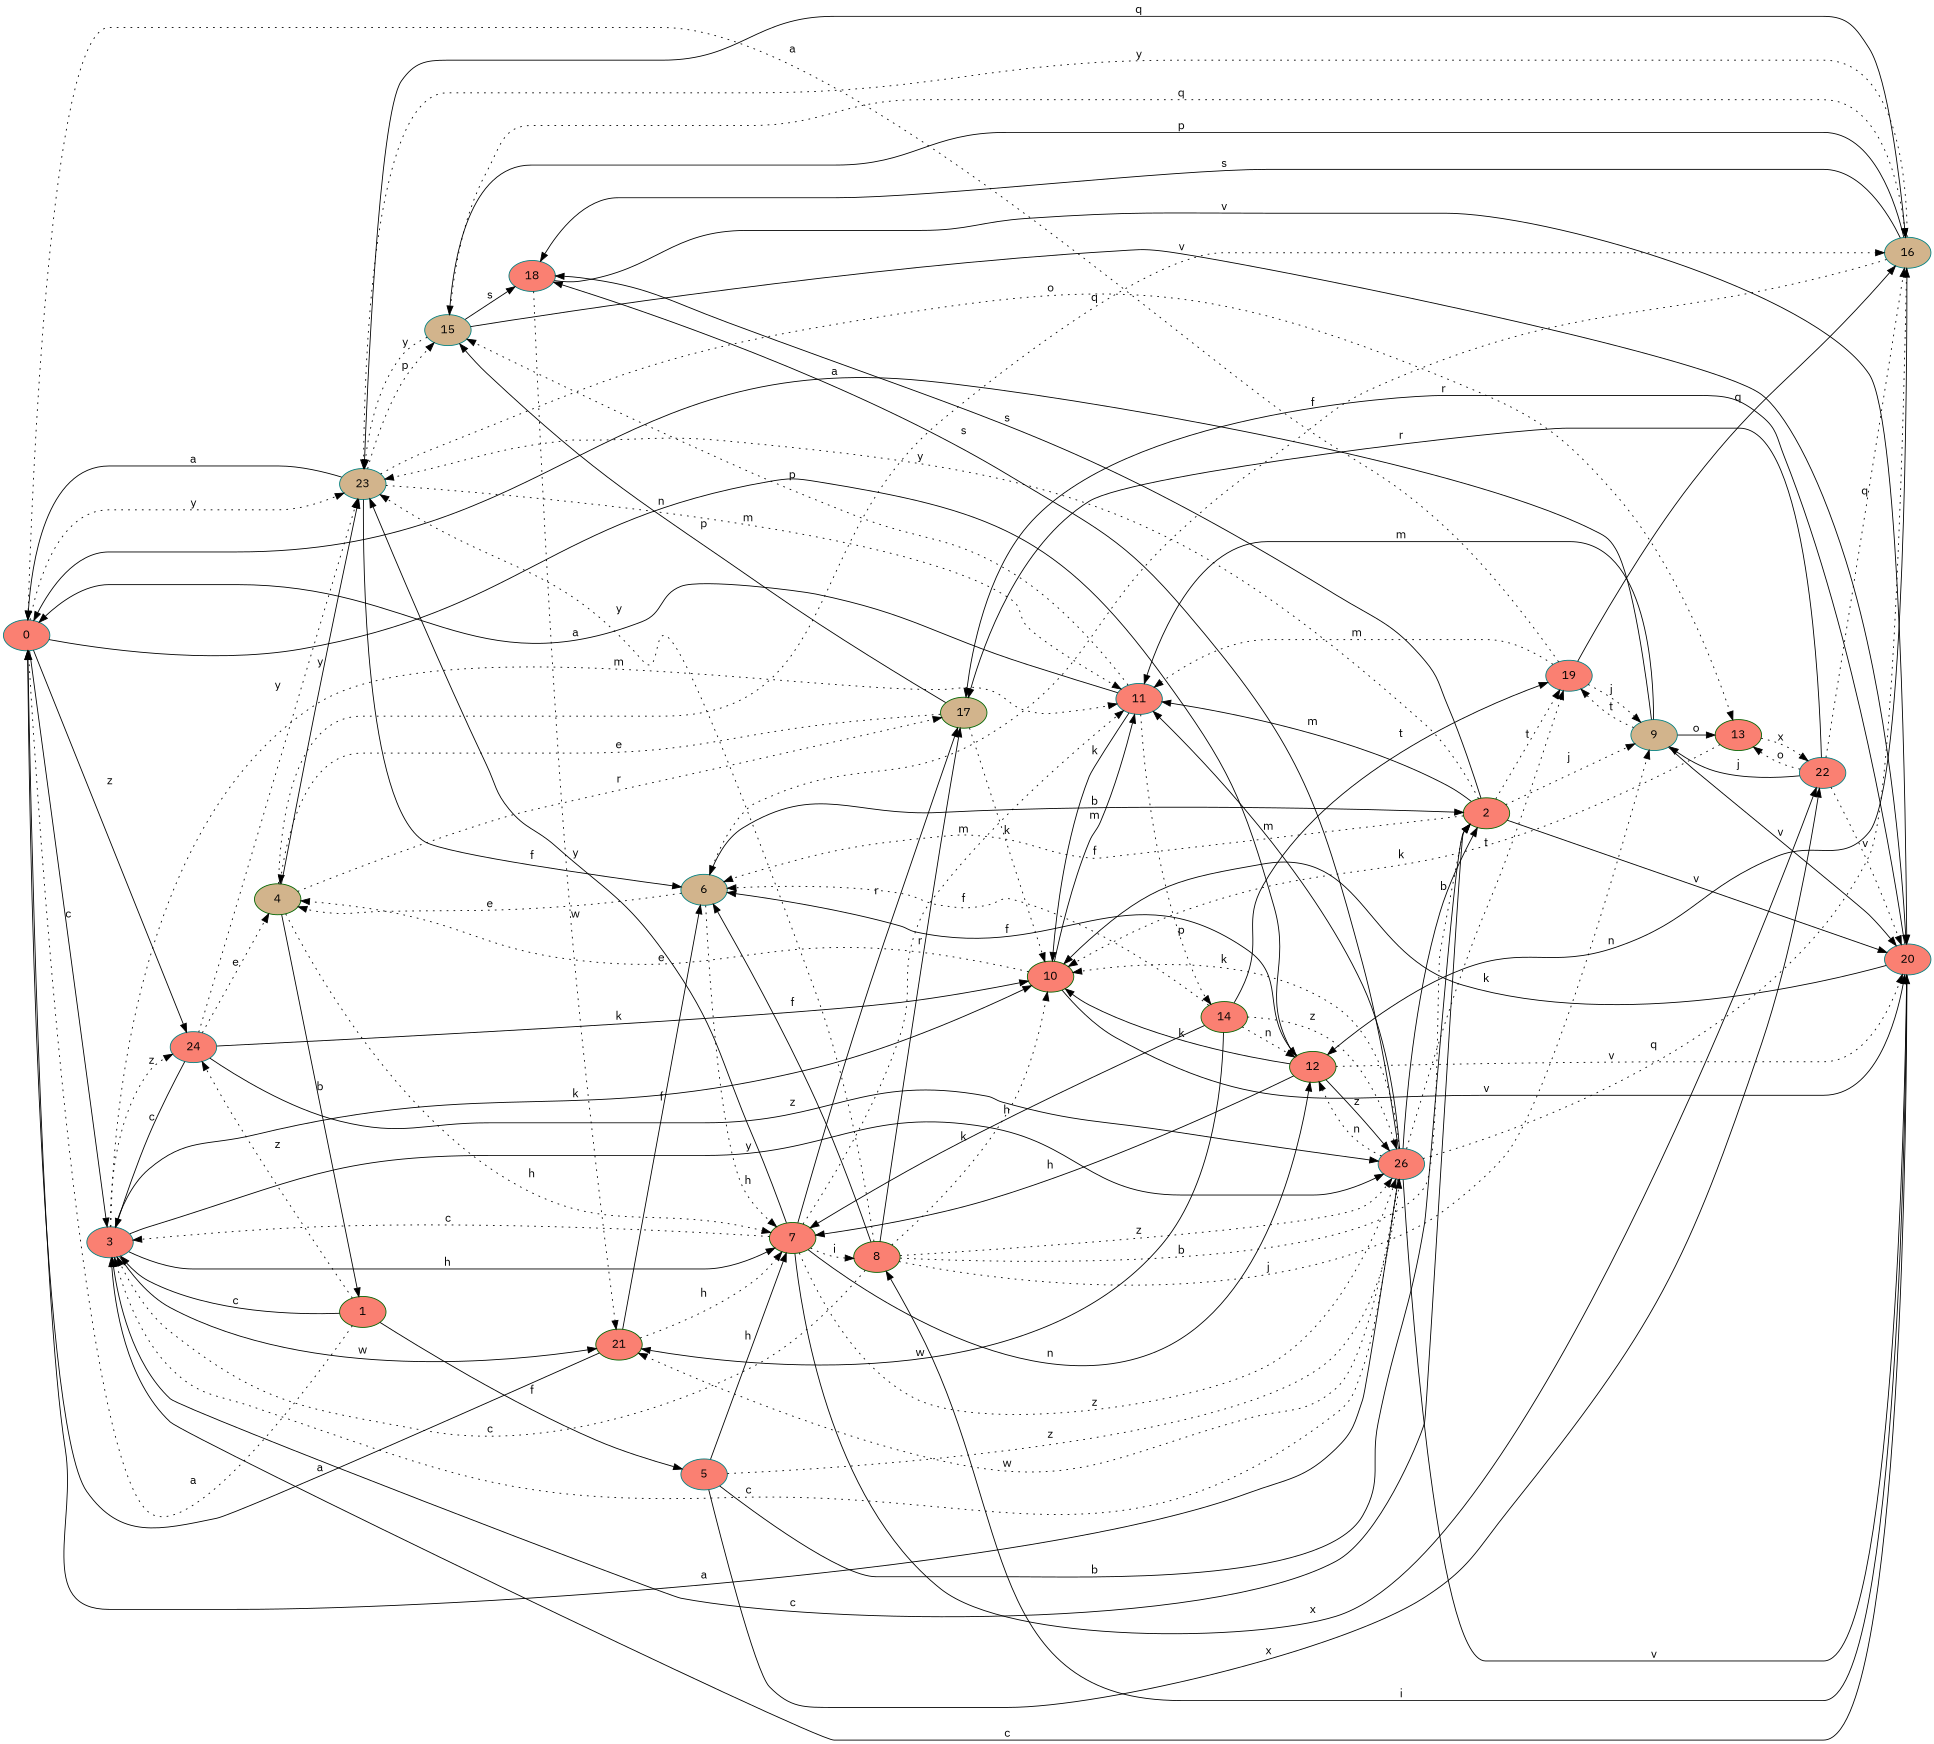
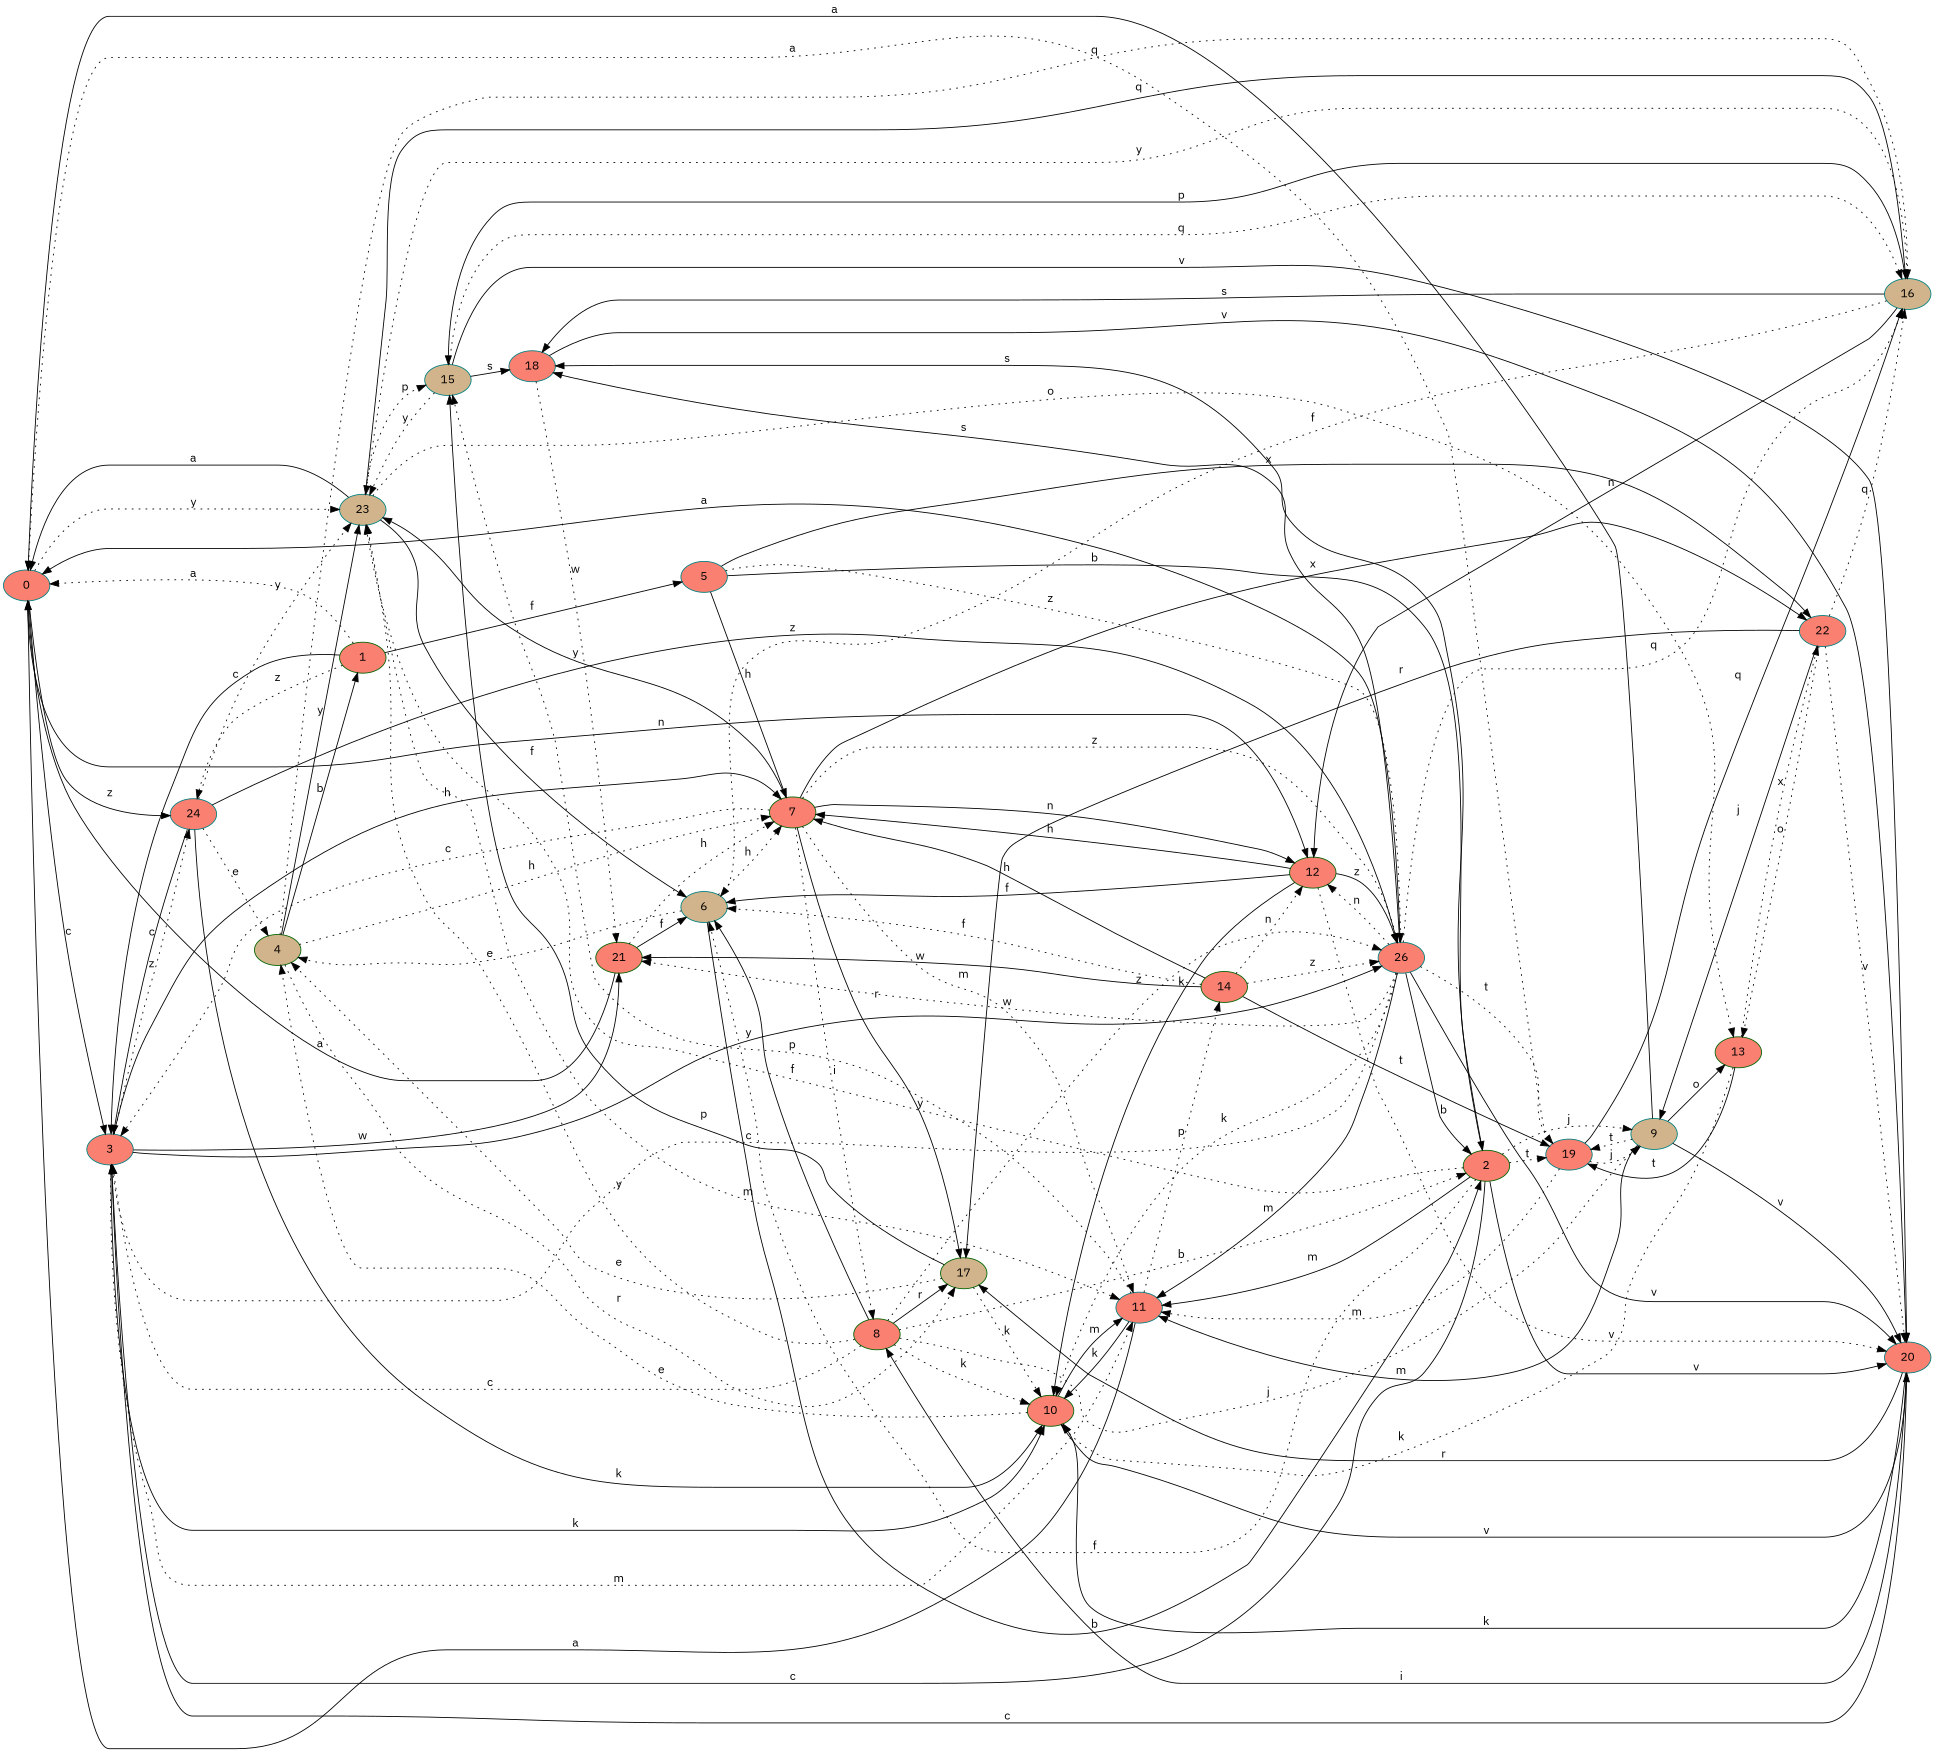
none -> (1688, 1162)
